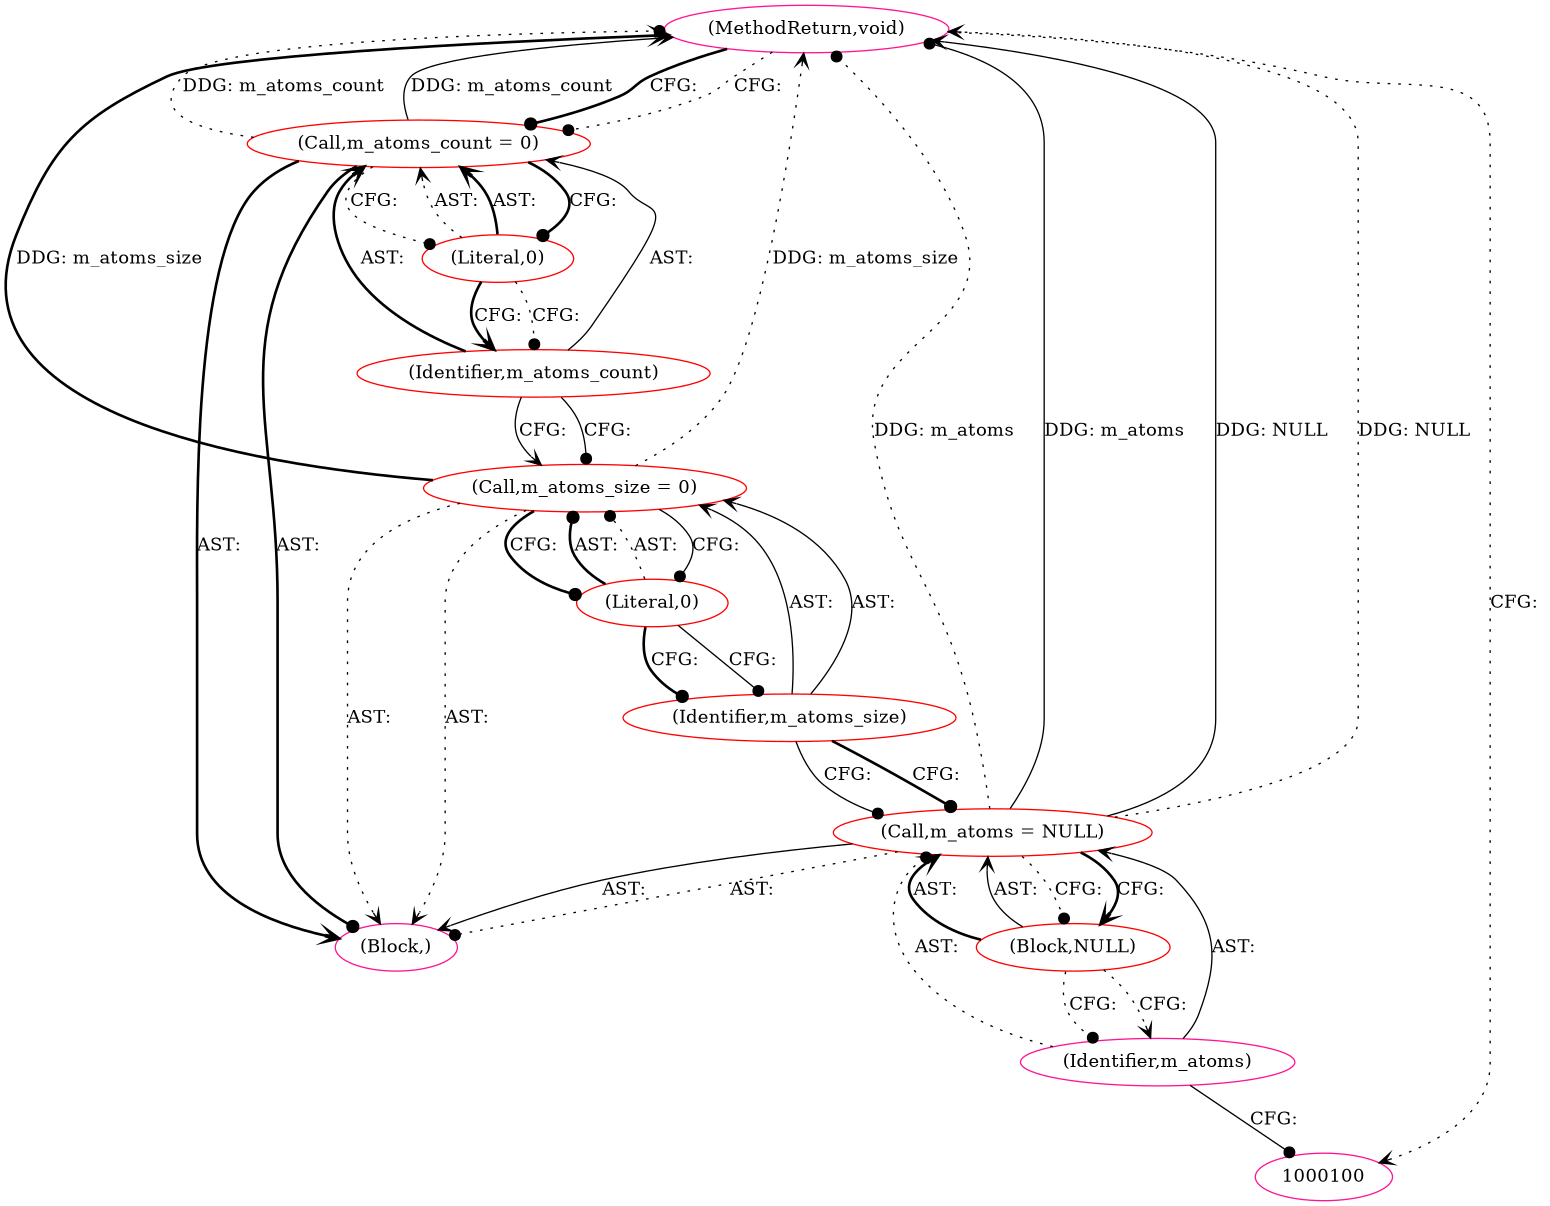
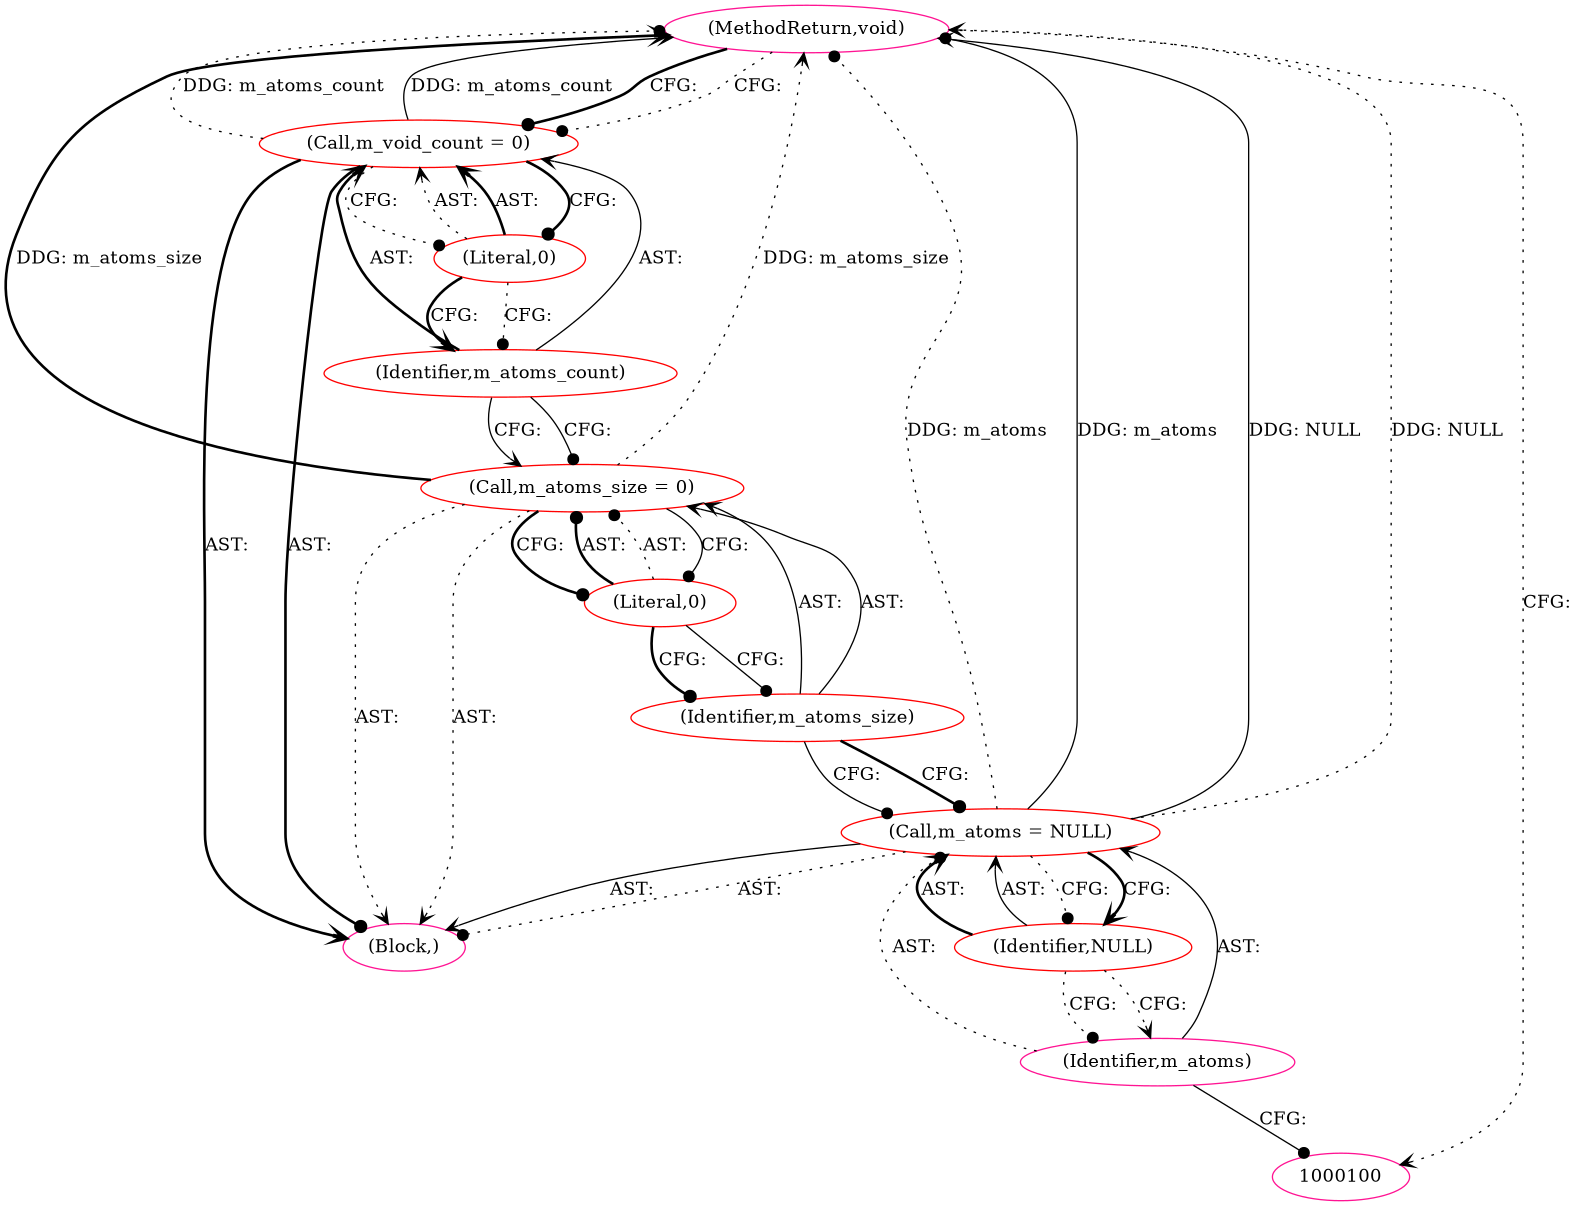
(419, 144) -> (419, 144)
(1073, 947) -> (1073, 947)
